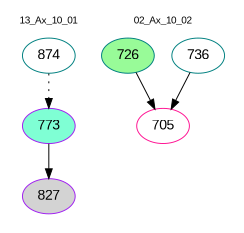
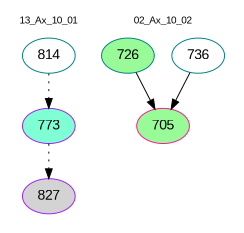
(49, 56) -> (49, 56)
(163, 126) -> (163, 126)
(49, 156) -> (49, 156)
